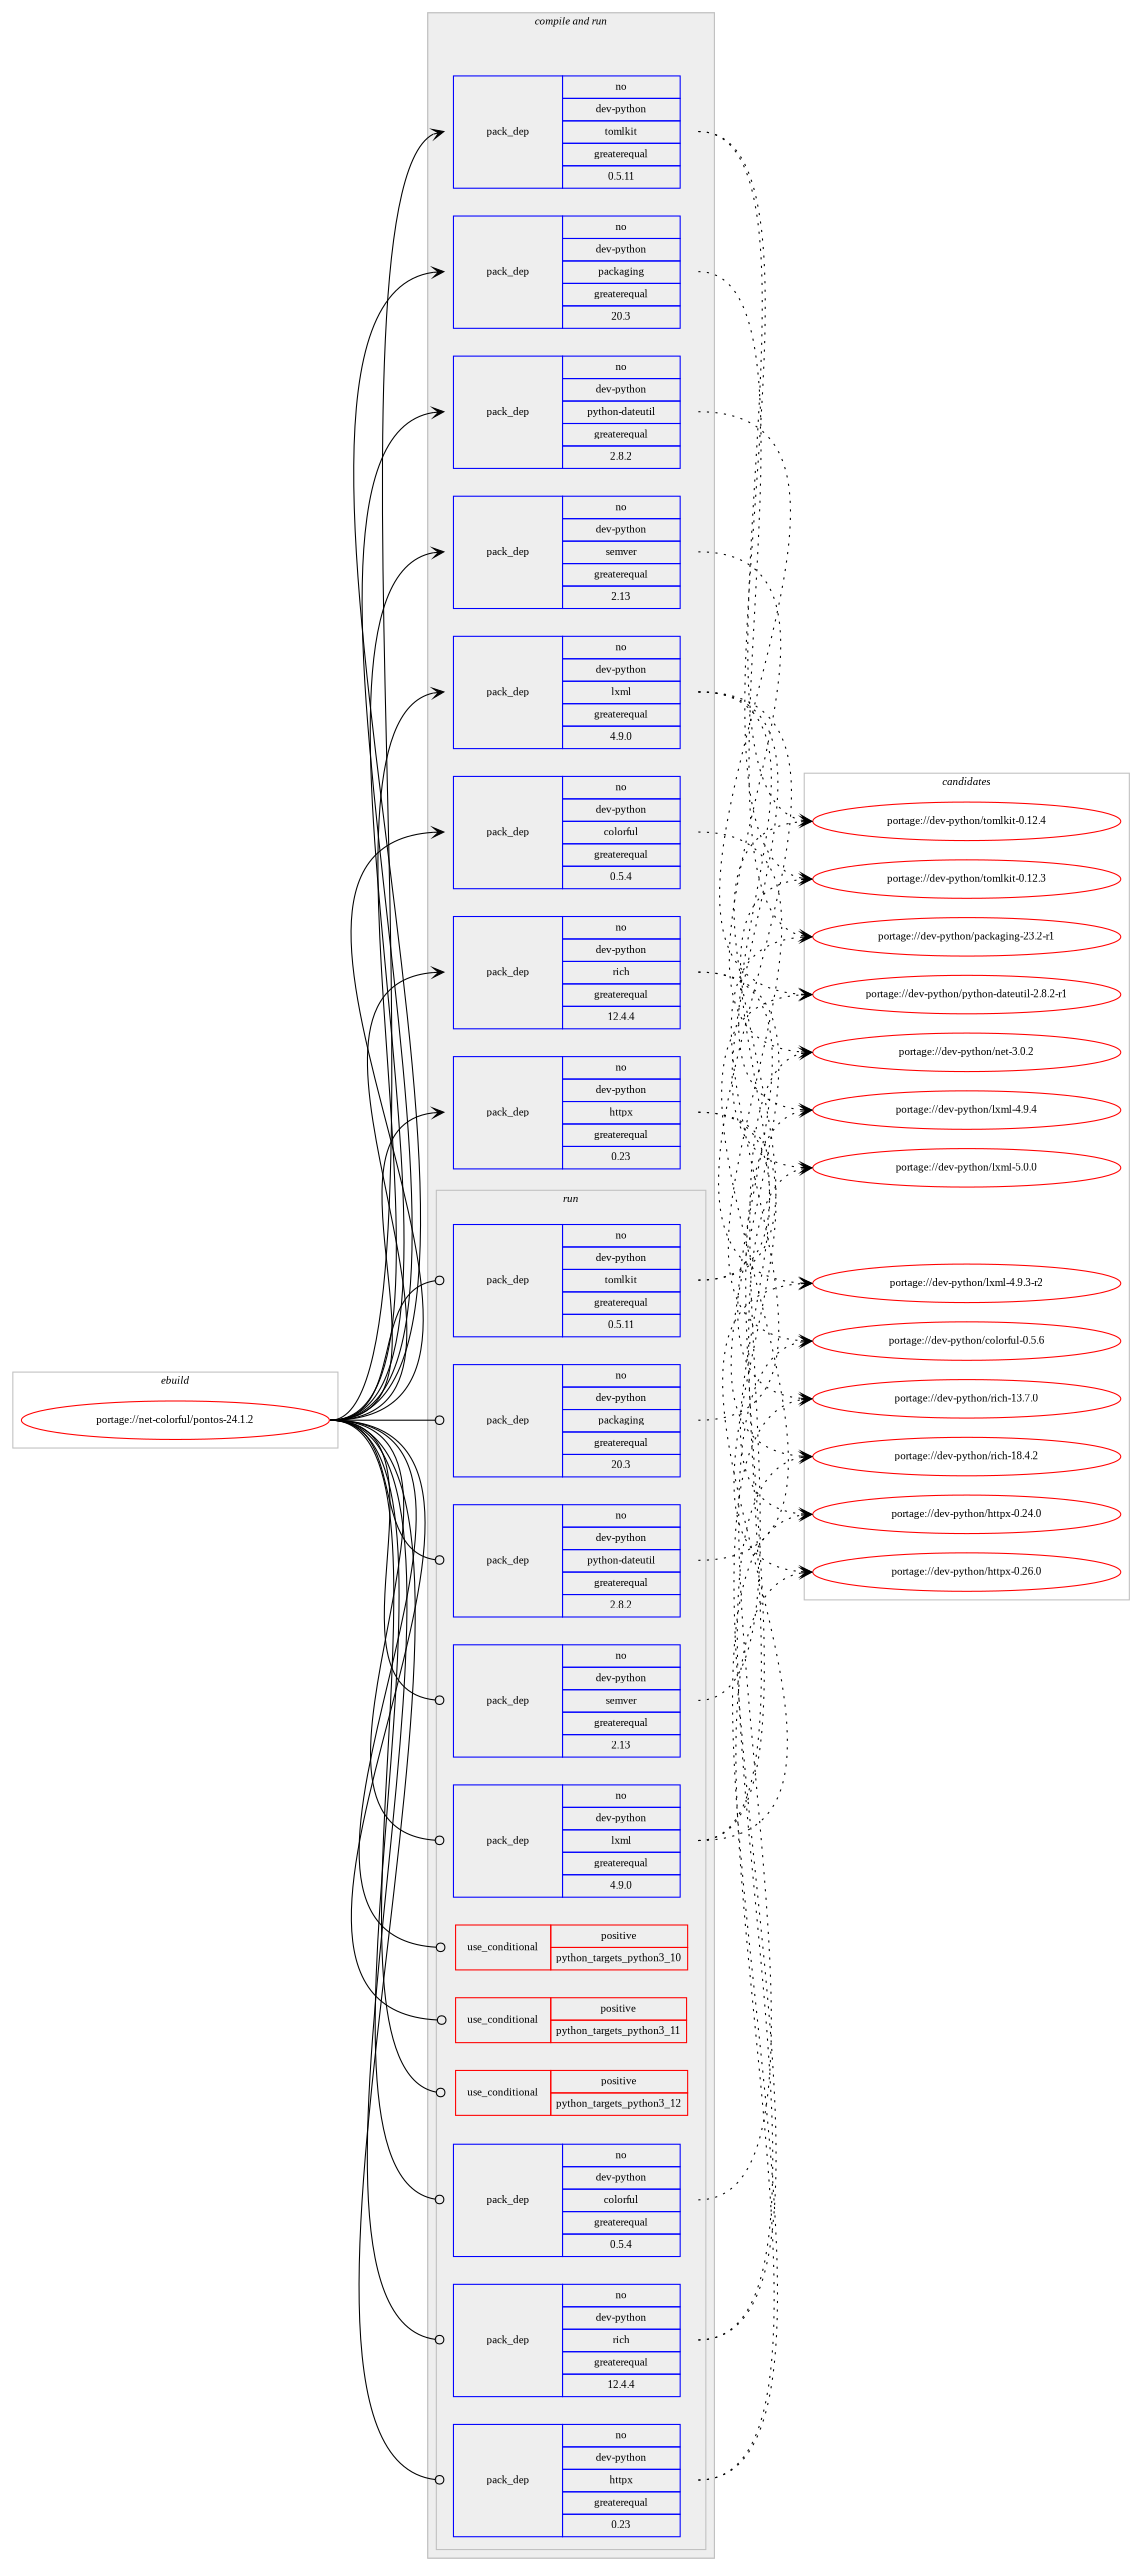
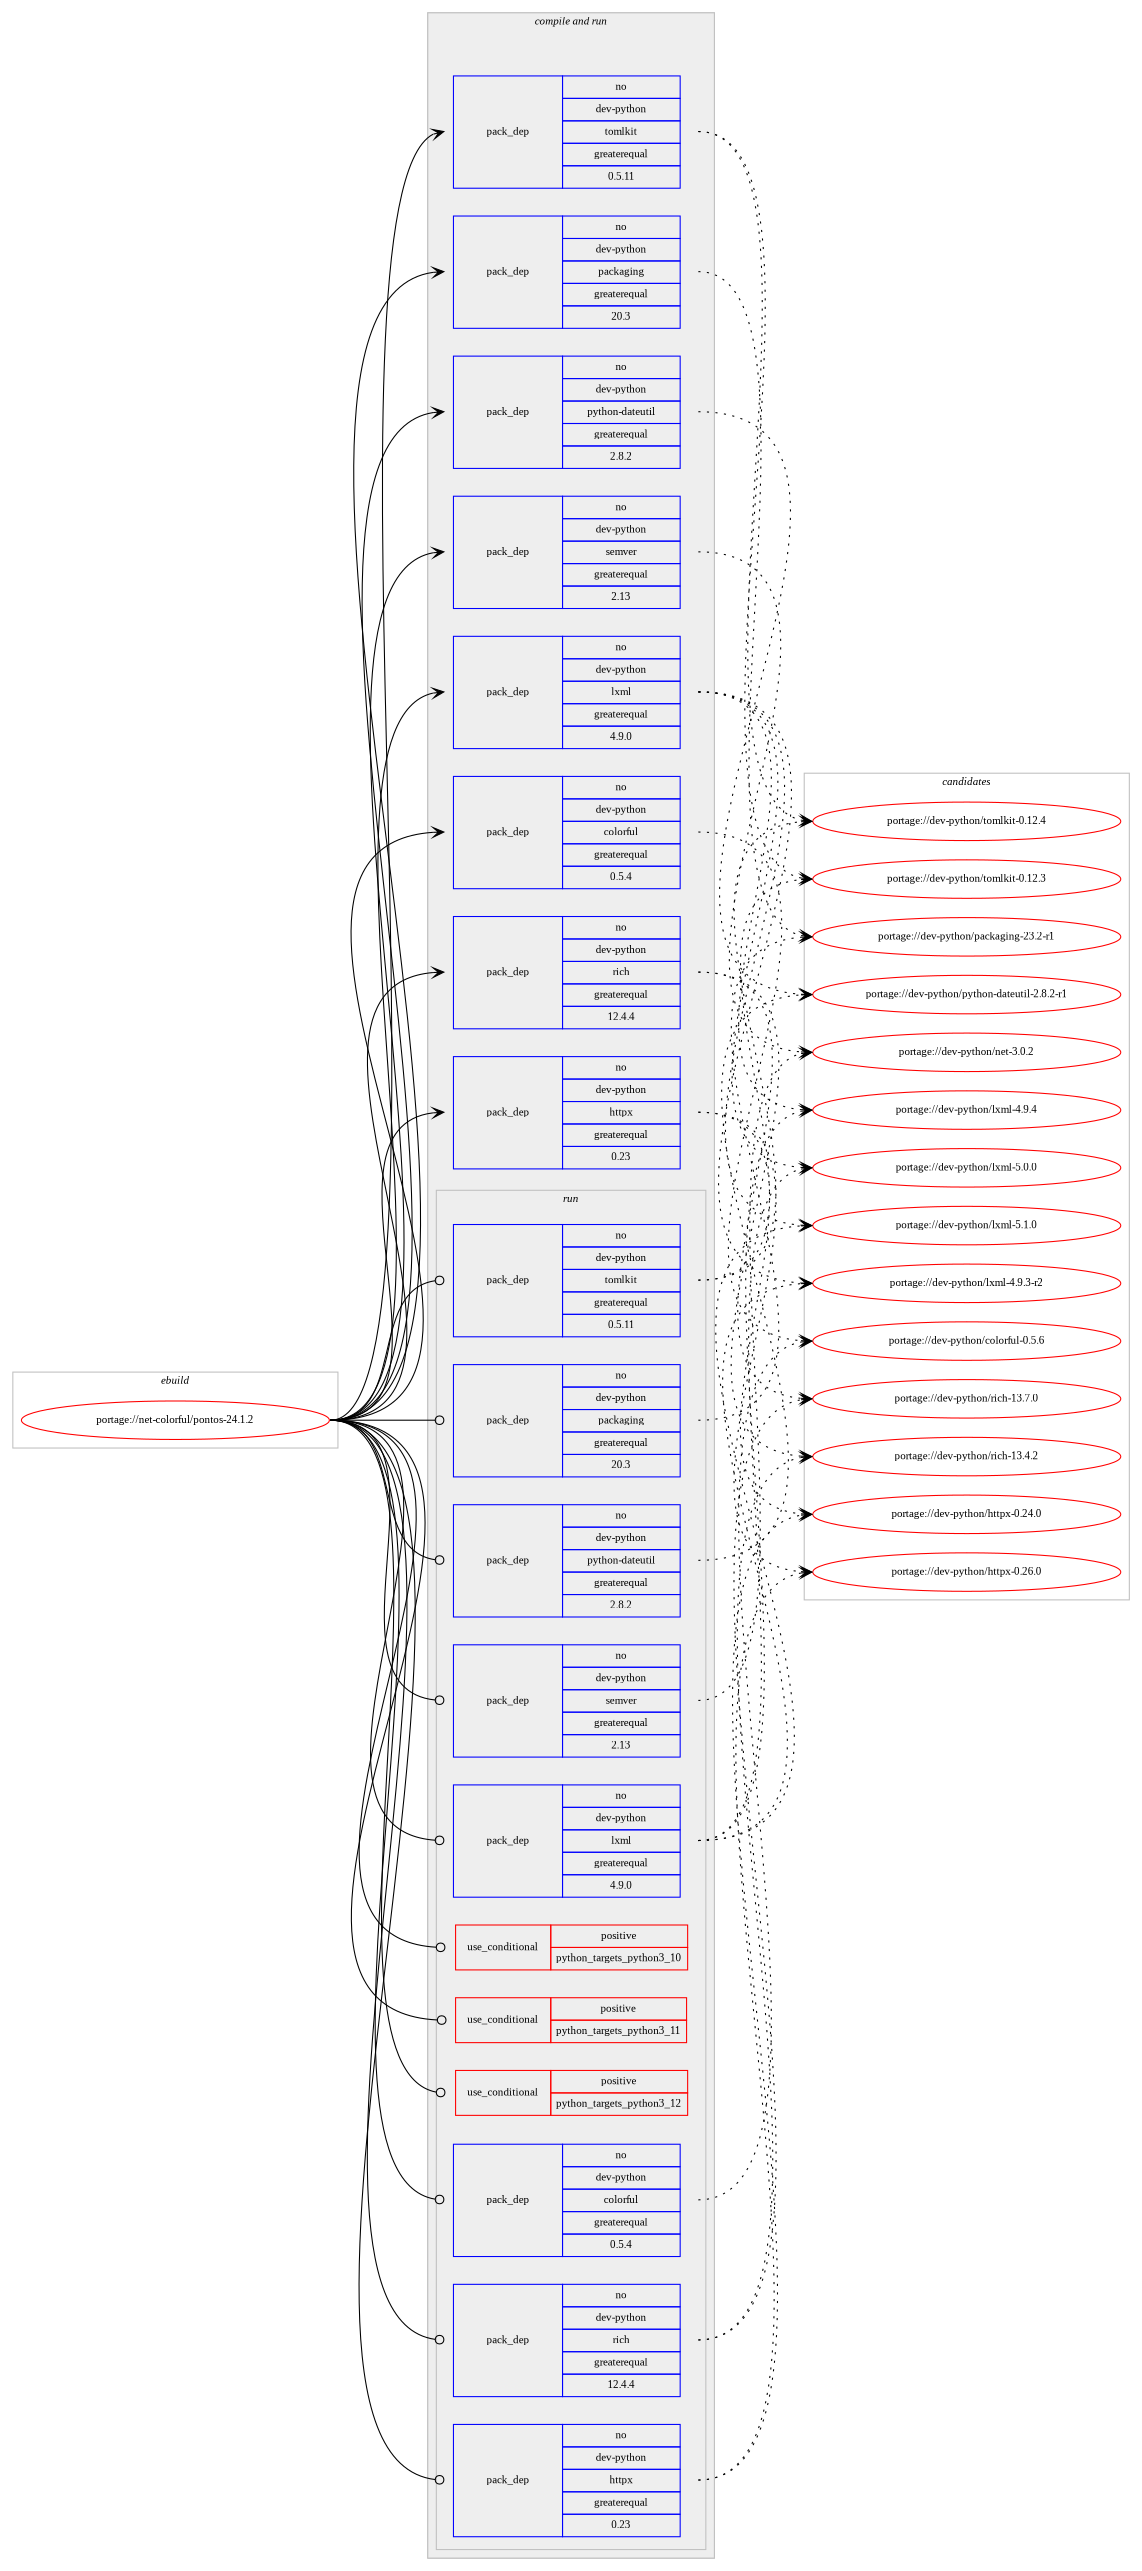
none -> (967, 1226)
(967, 1457) -> (967, 1457)
